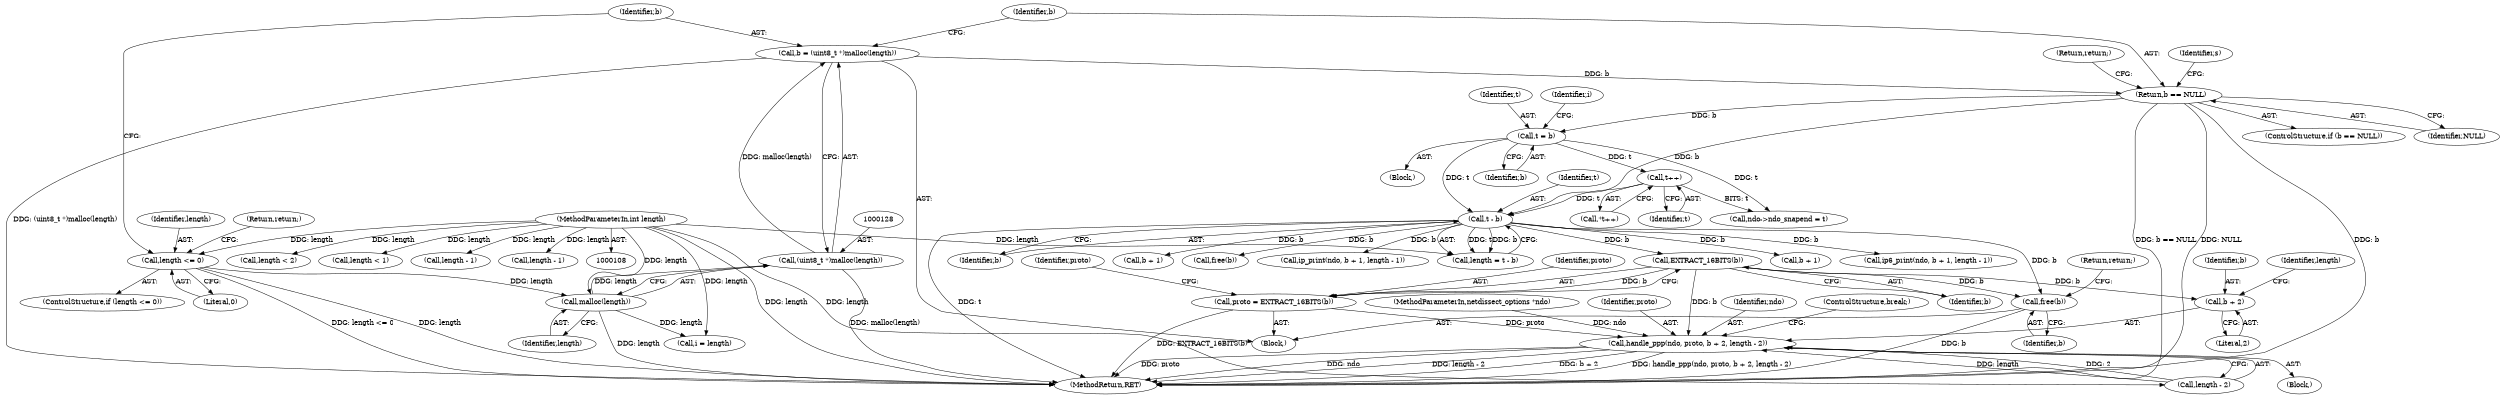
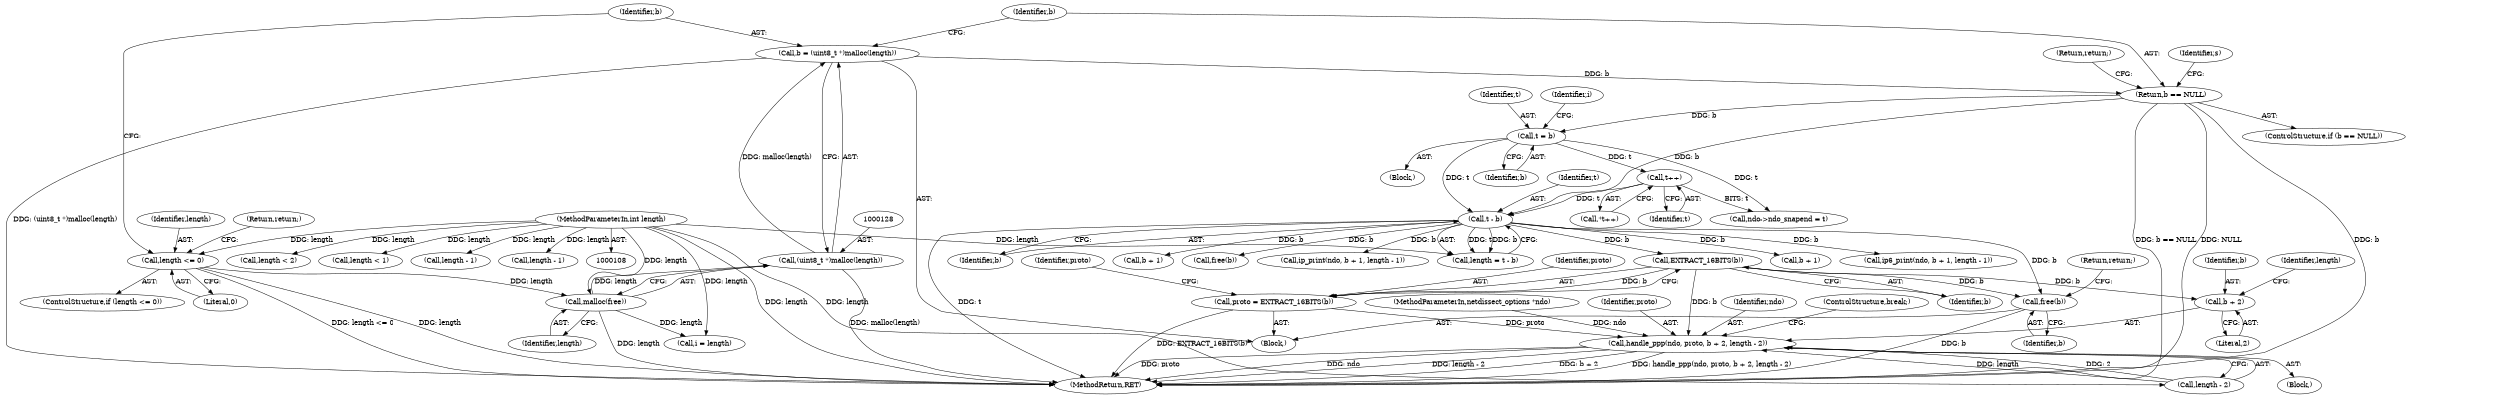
(2457, 137) -> none
(596, 303) -> (596, 303)
